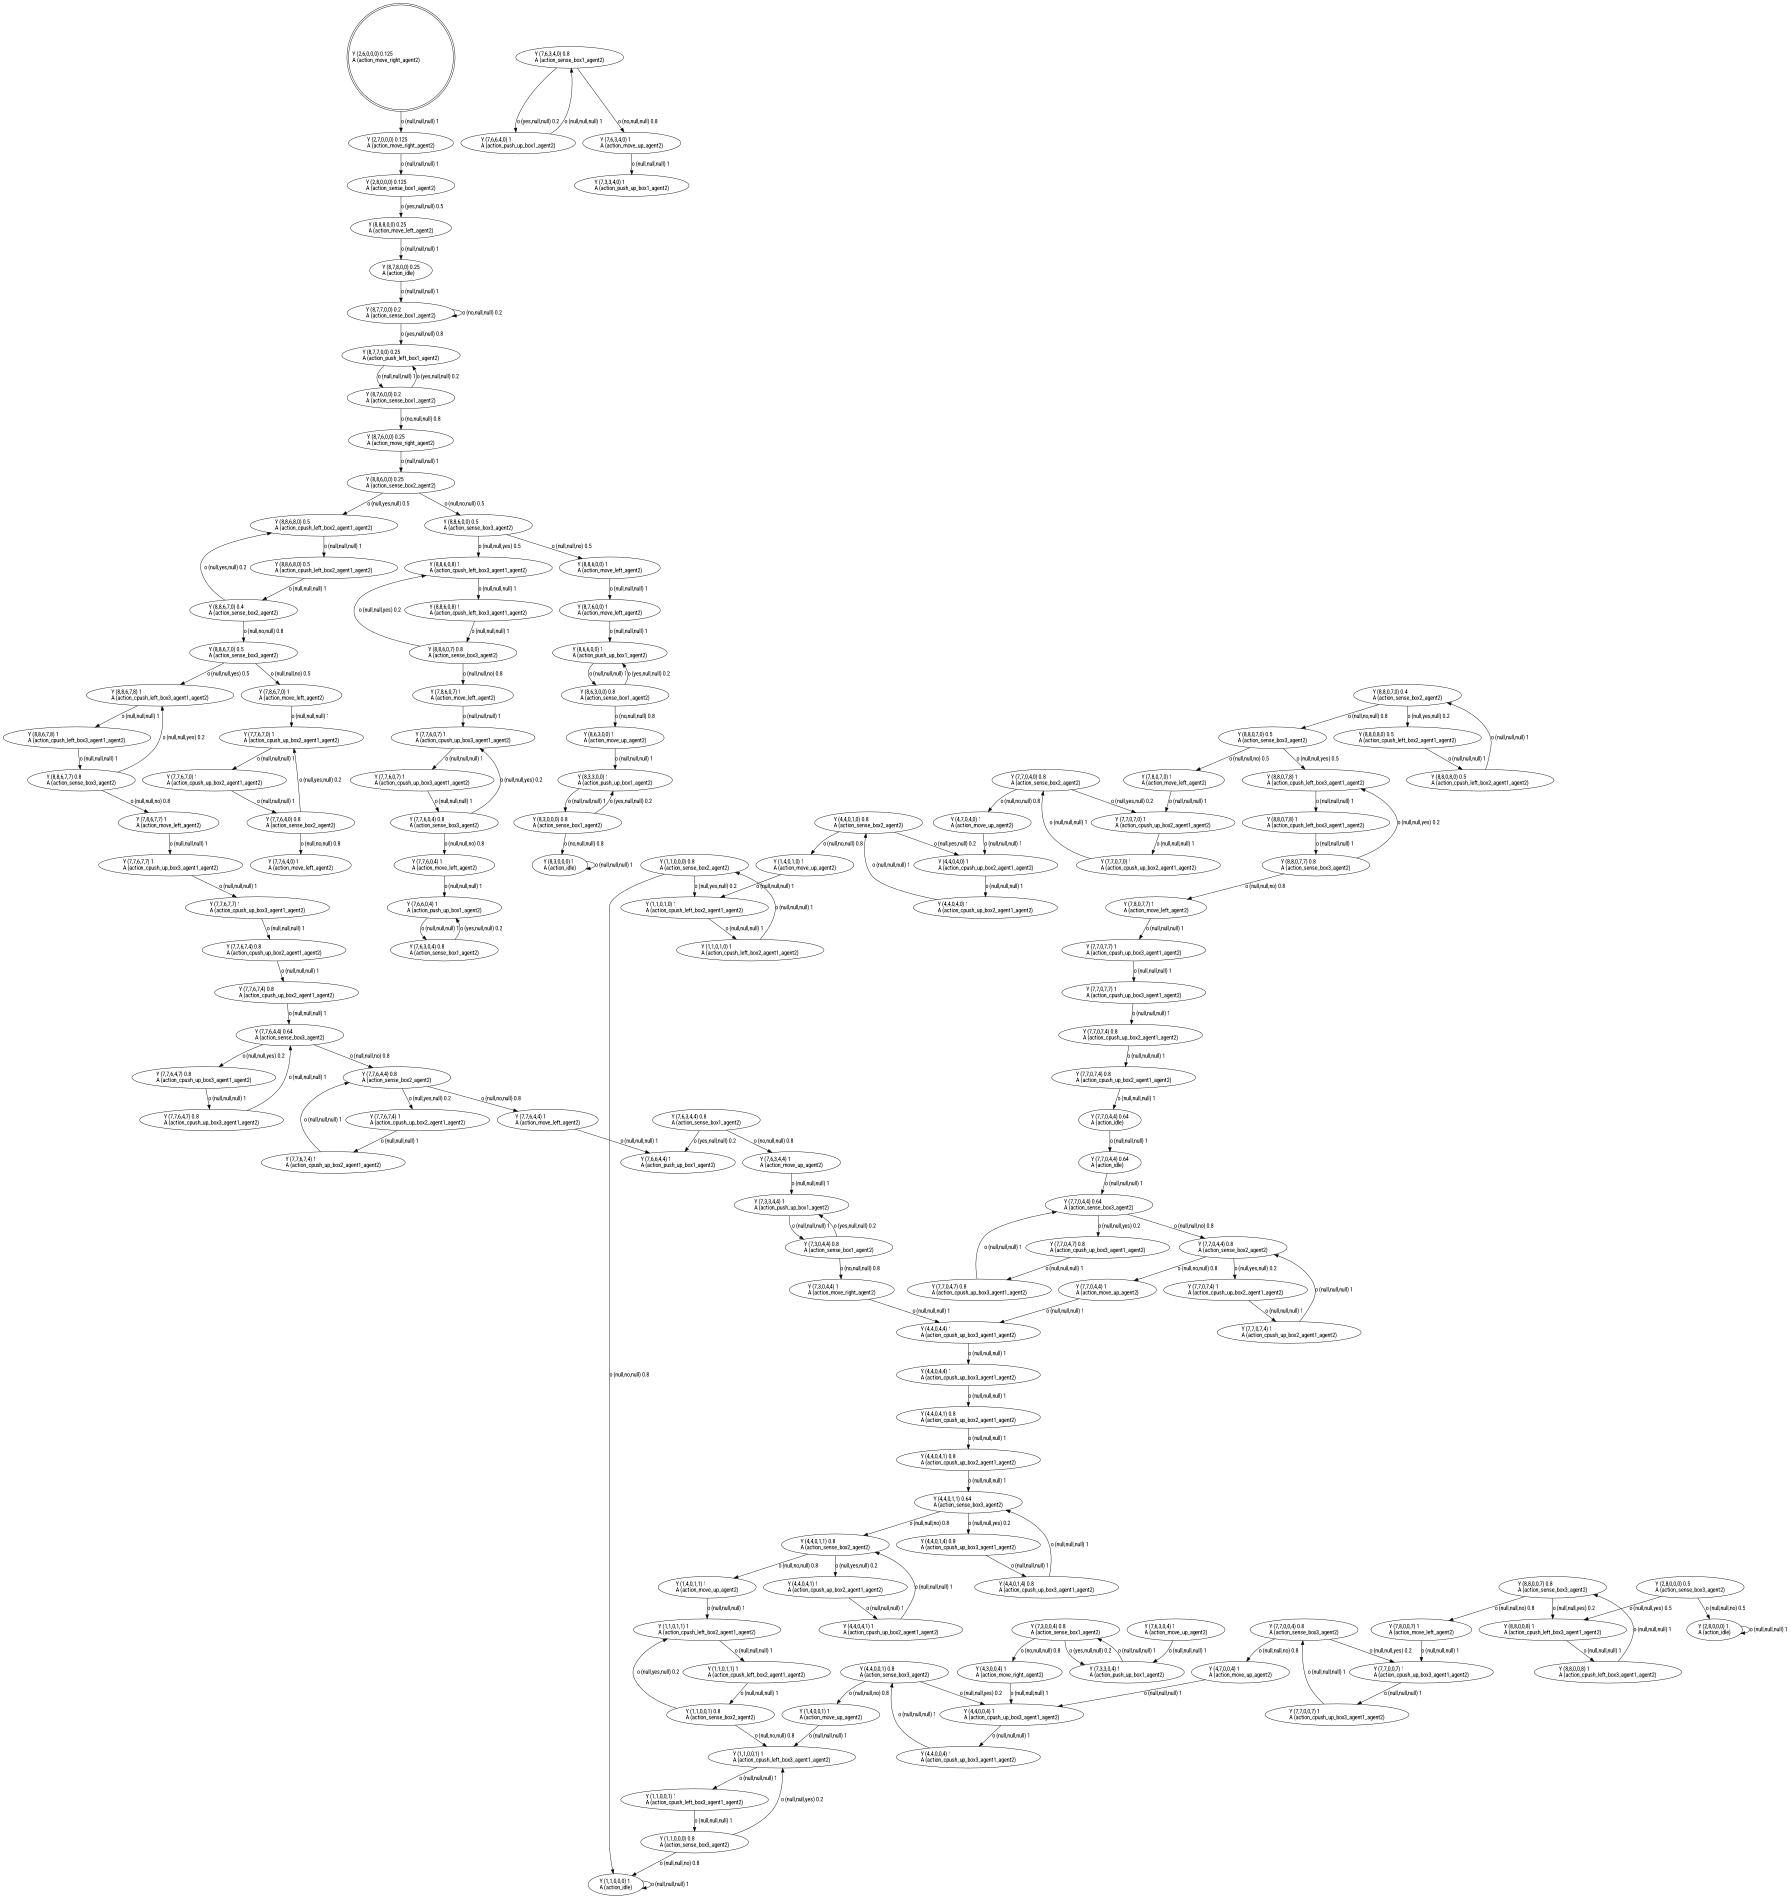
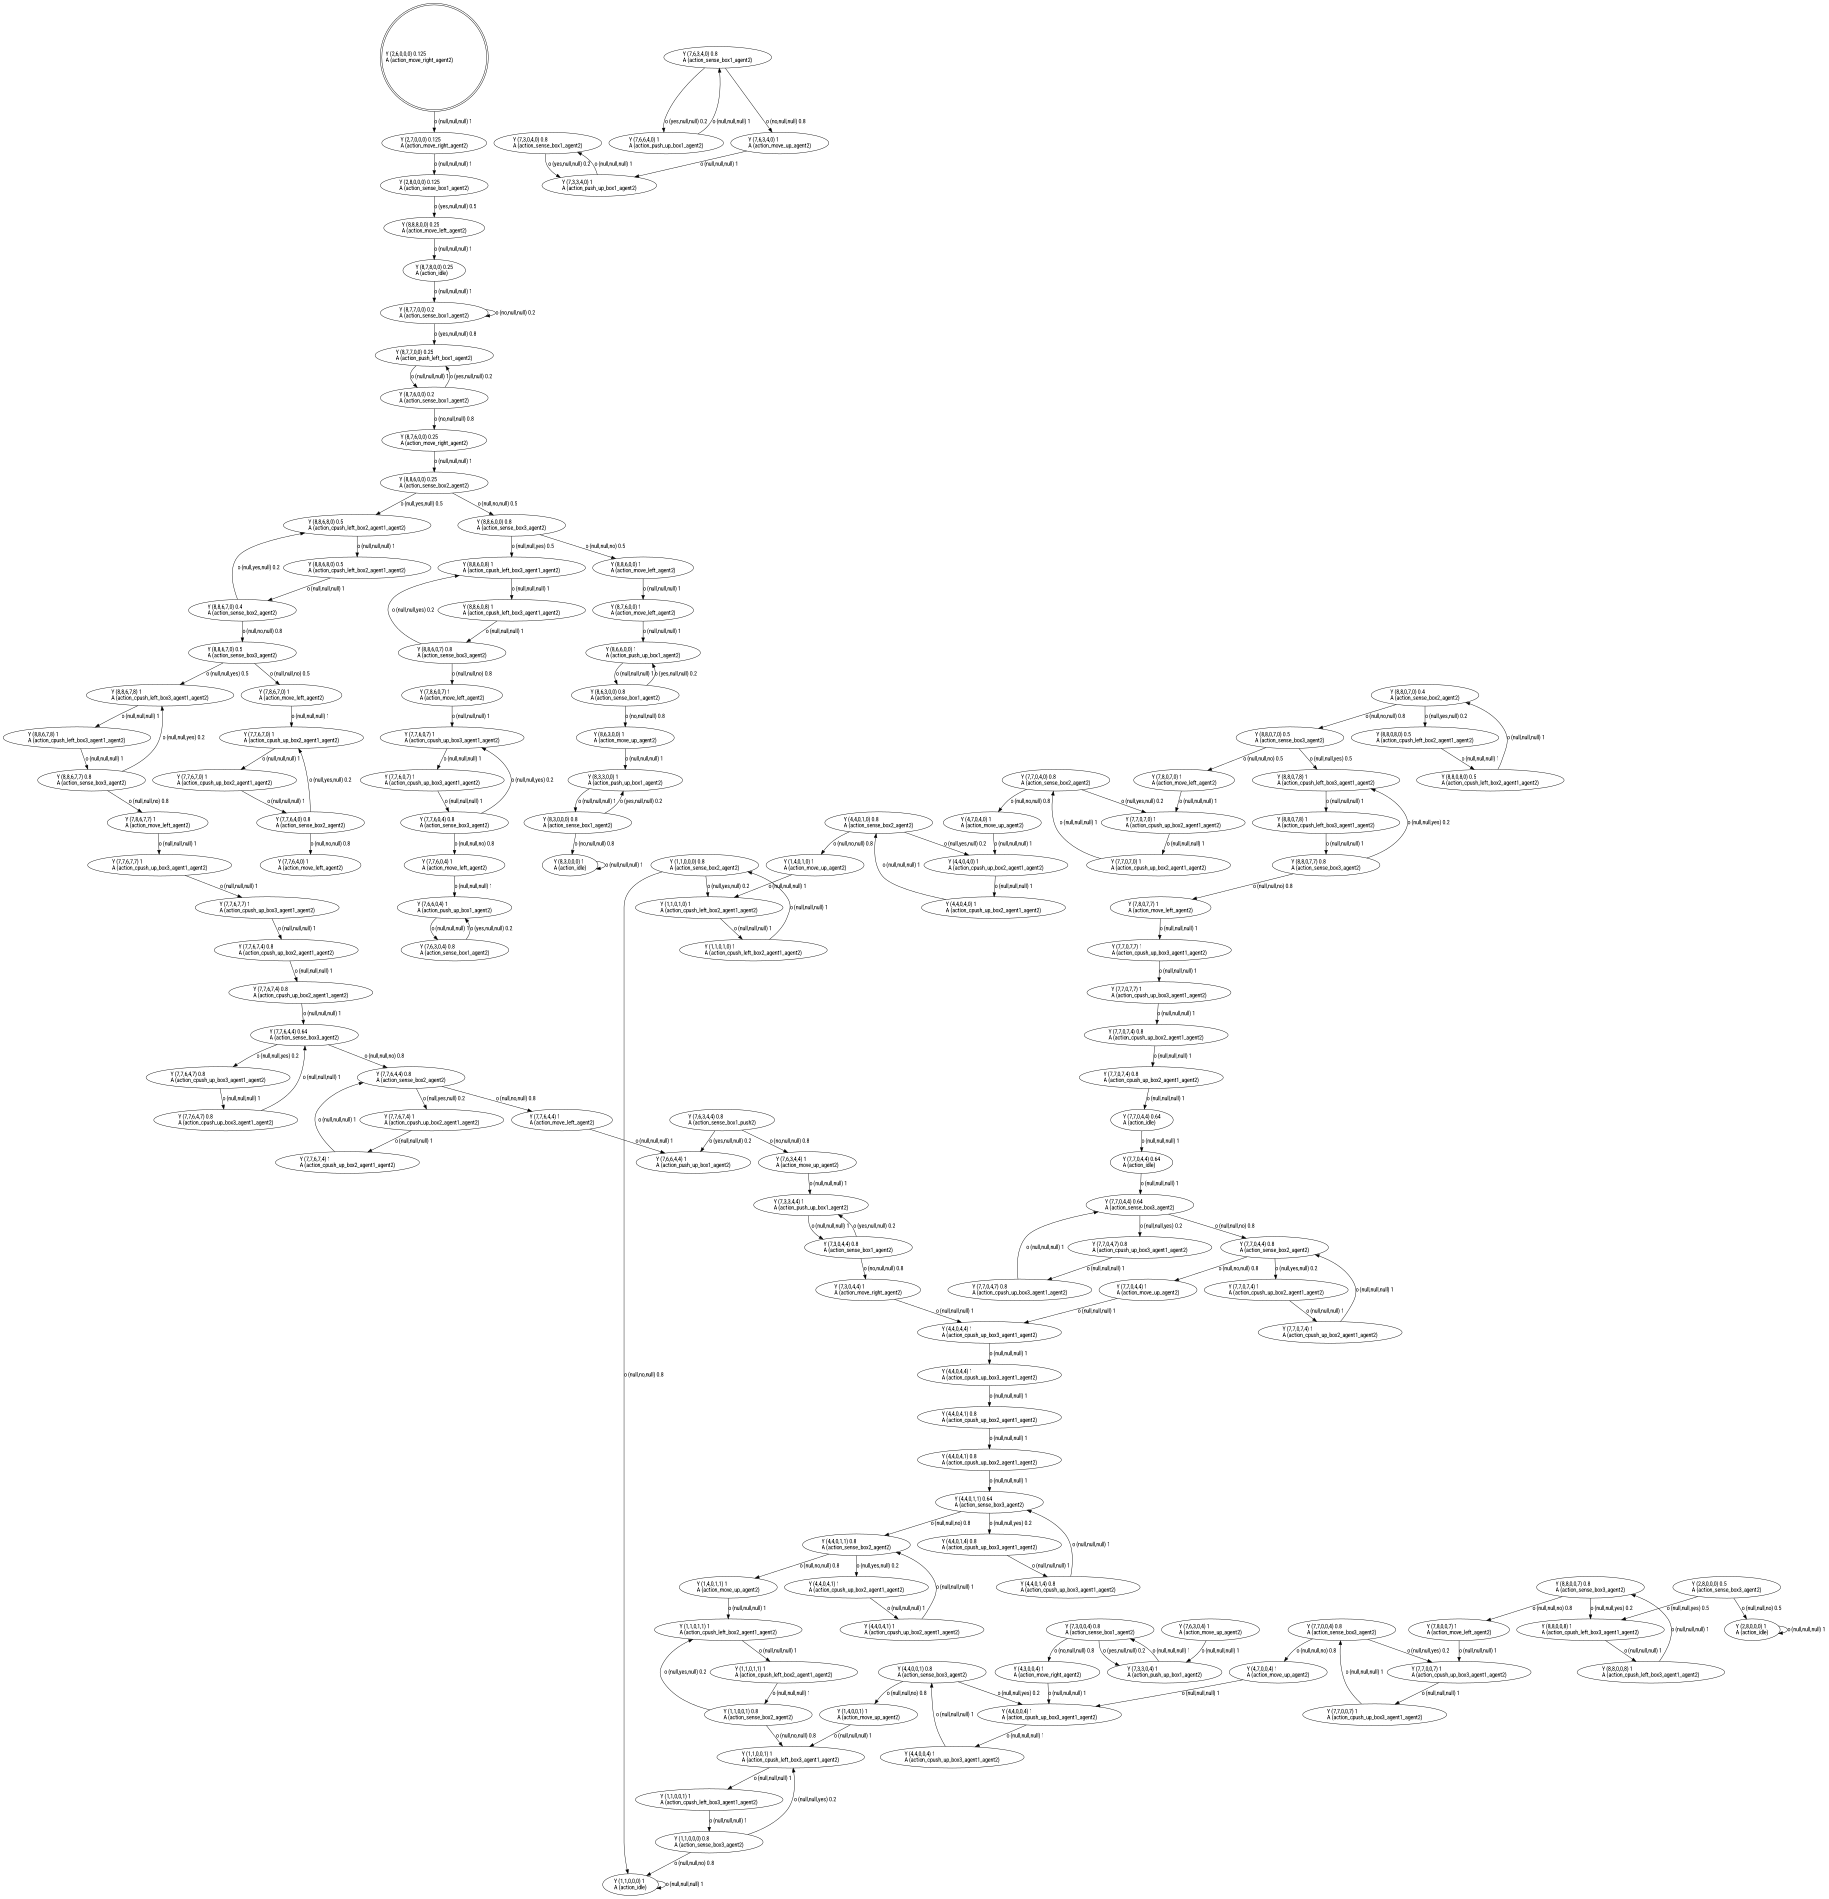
none -> (548, 143)
(478, 525) -> (512, 525)
(706, 1120) -> (722, 1120)
